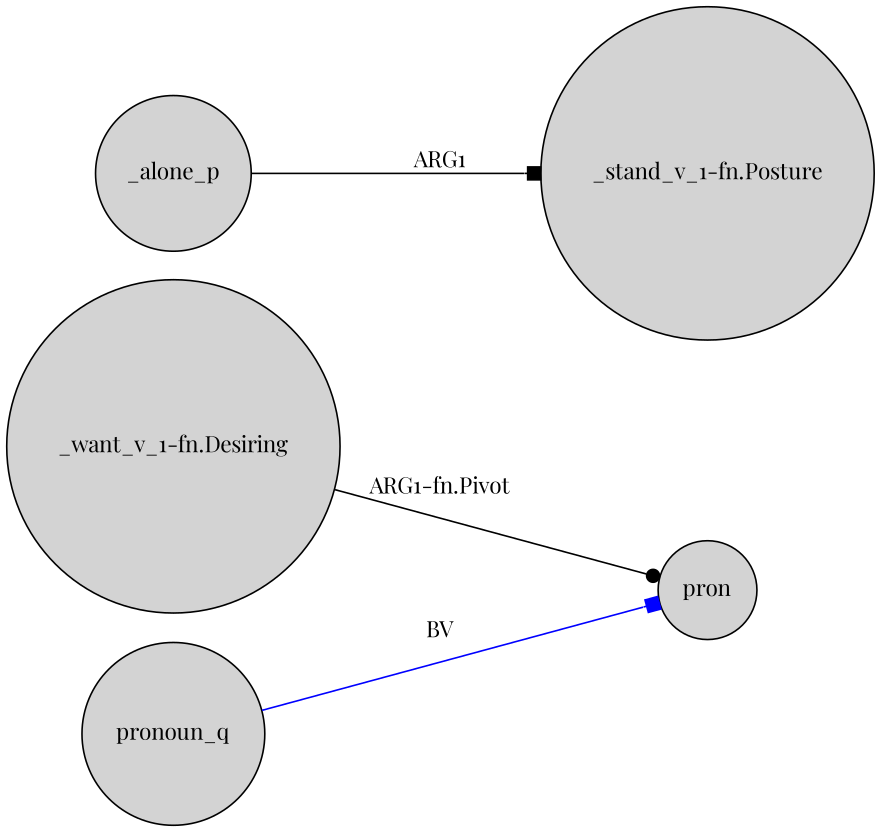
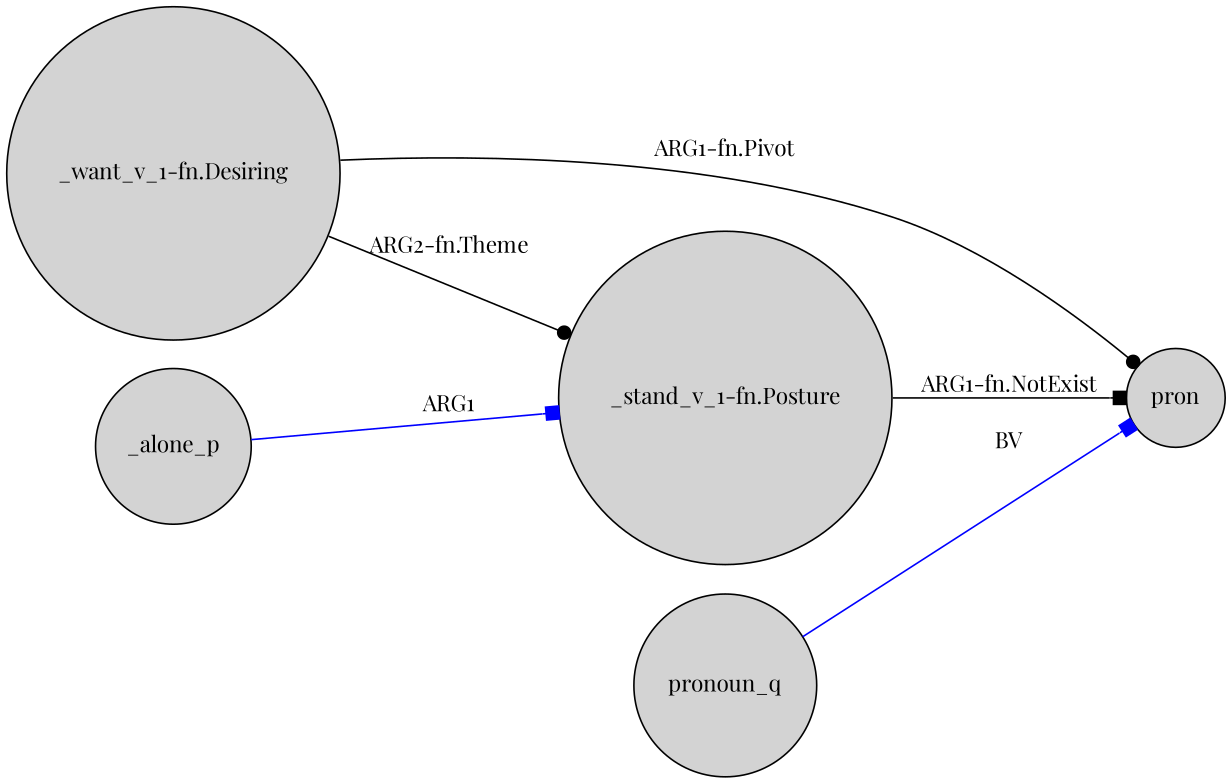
(388, 173) -> (397, 427)
none -> (443, 283)
none -> (1001, 398)
